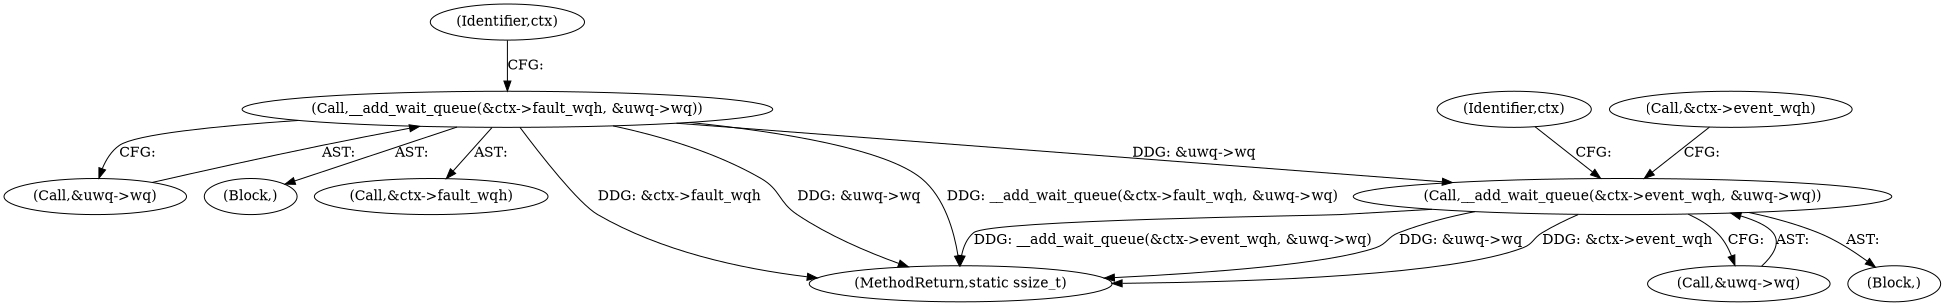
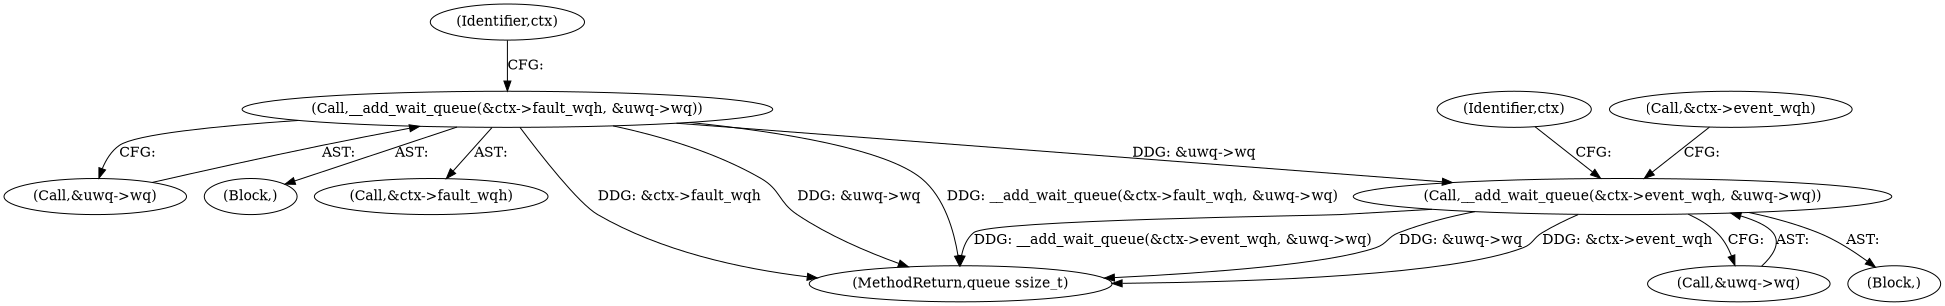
(961, 284) -> (961, 284)
